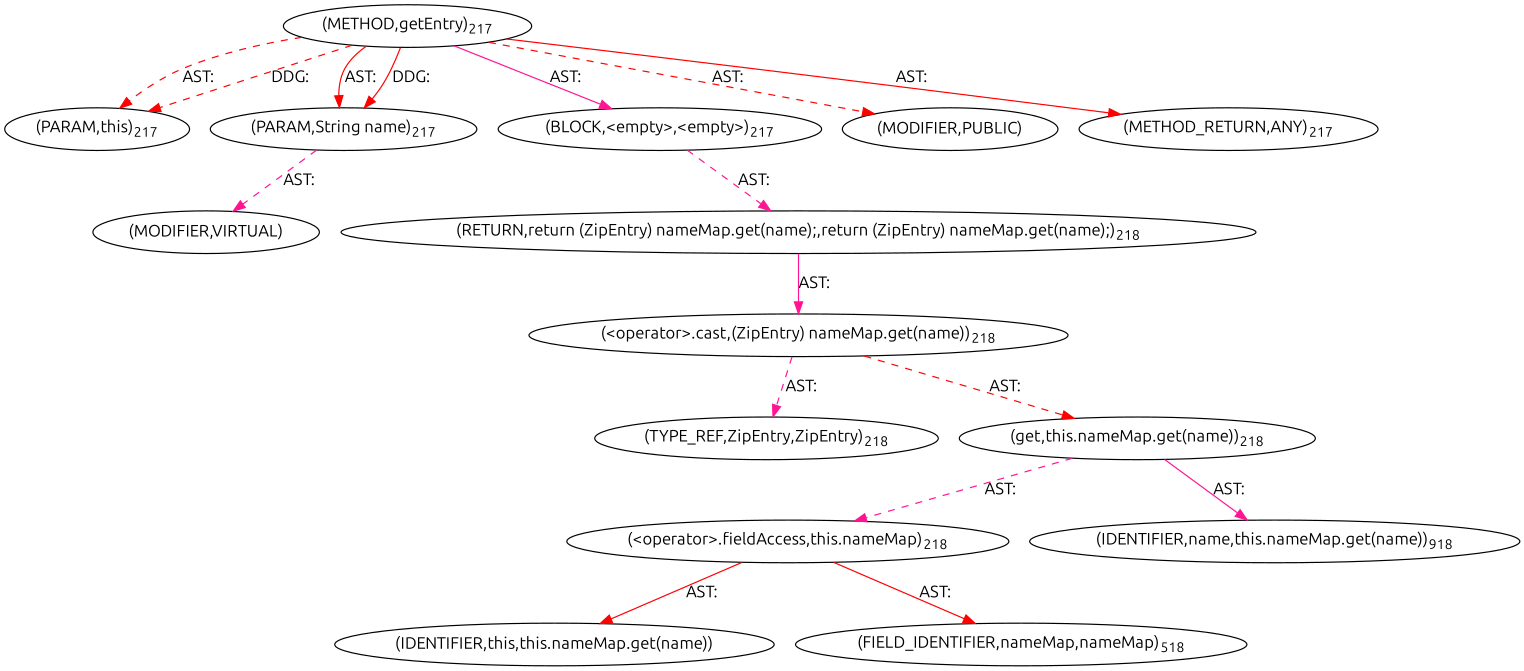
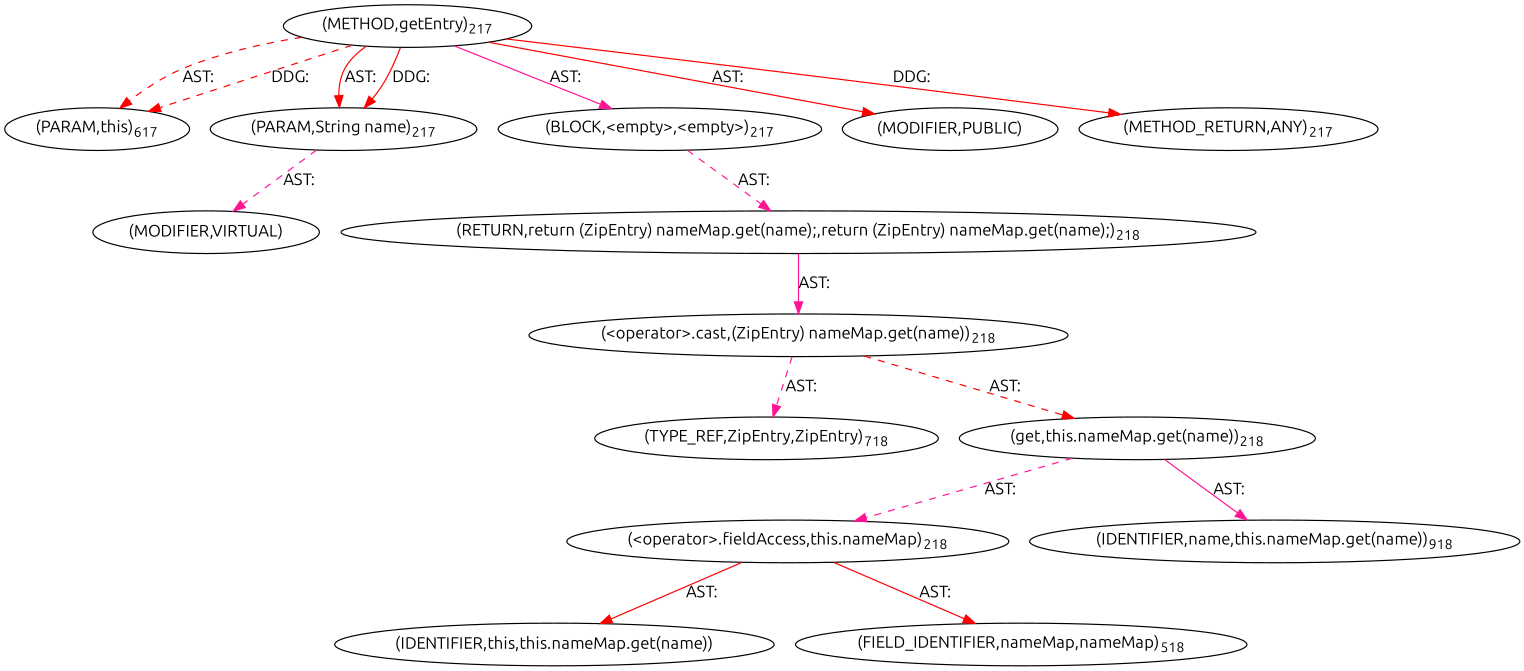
(676, 77) -> (676, 77)
(914, 78) -> (914, 78)
(146, 127) -> (146, 127)
(877, 437) -> (877, 437)
